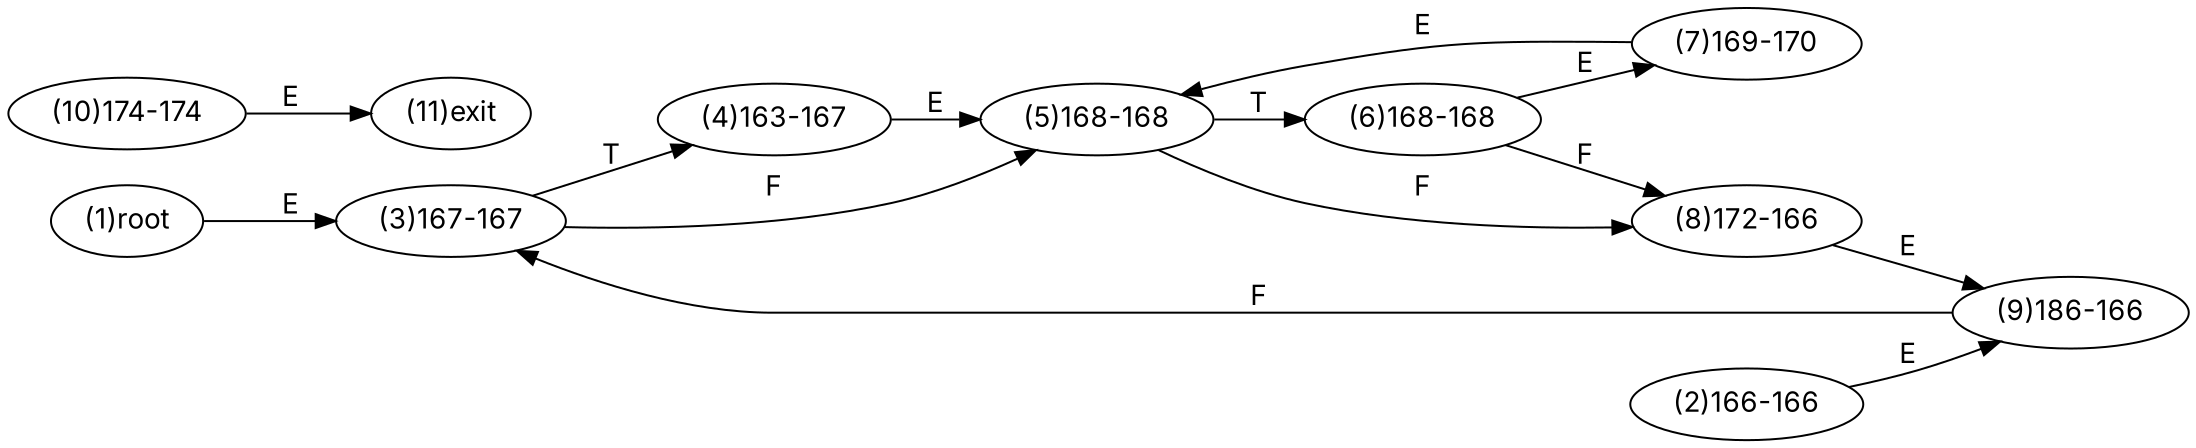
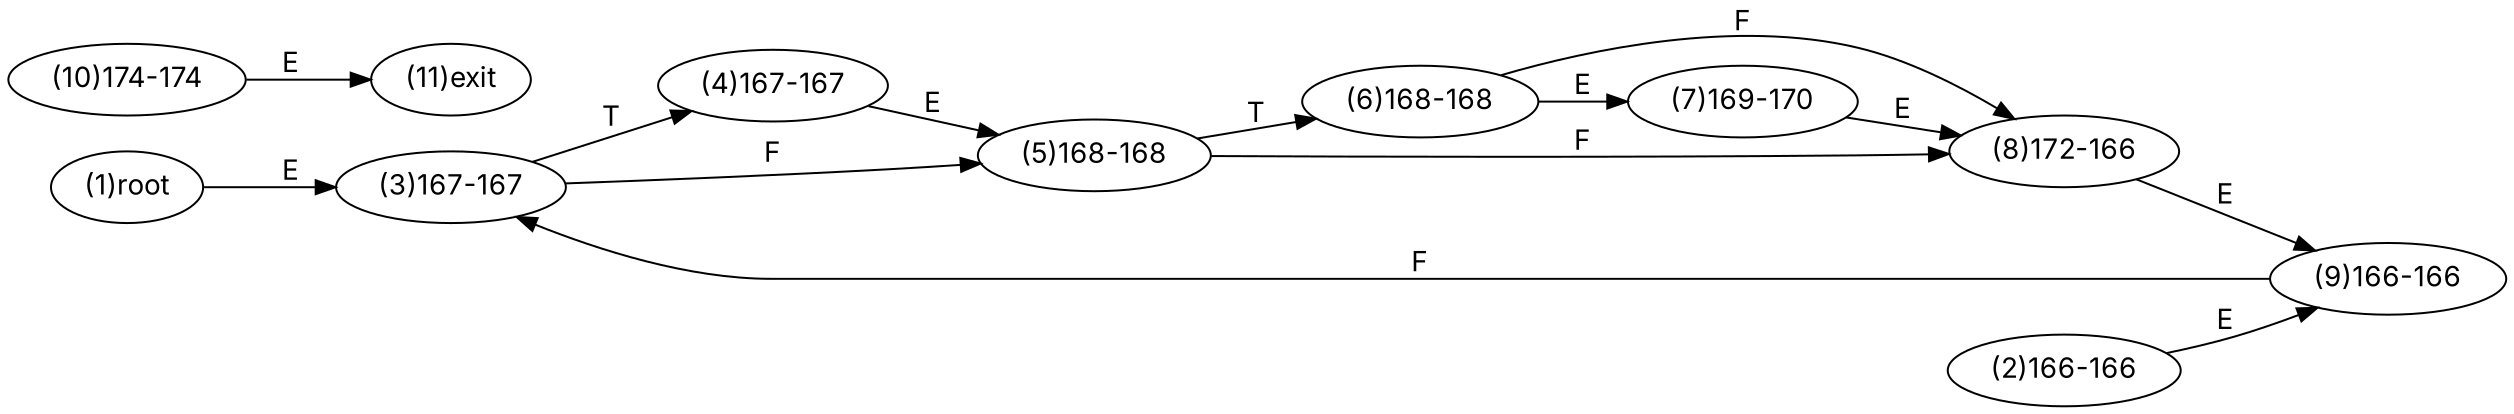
(1415, 49) -> (1893, 125)
(774, 120) -> (773, 86)
(2071, 313) -> (2388, 279)
